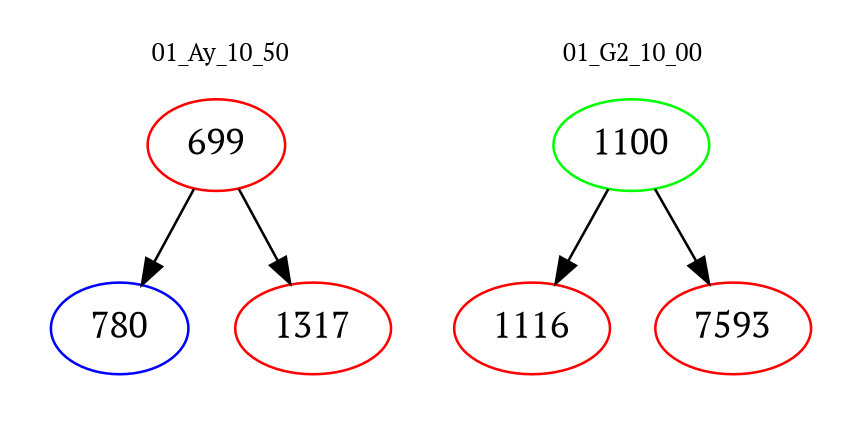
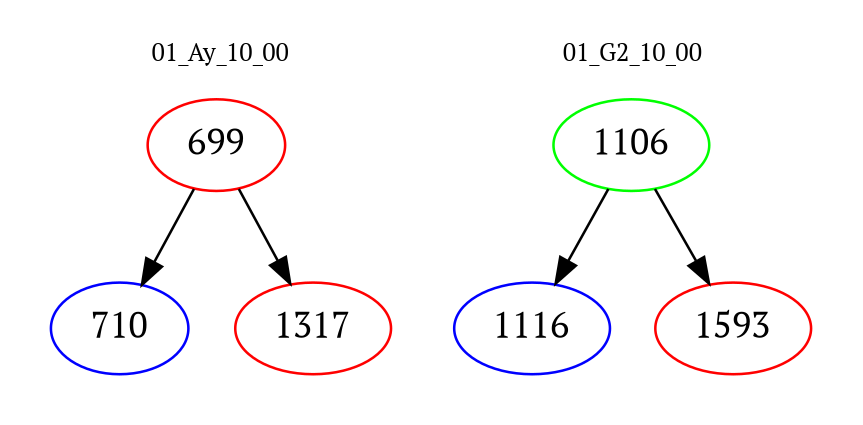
(221, 55) -> (221, 55)
(631, 145) -> (631, 145)
(120, 328) -> (120, 328)
(532, 328) -> (532, 328)
(733, 328) -> (733, 328)
